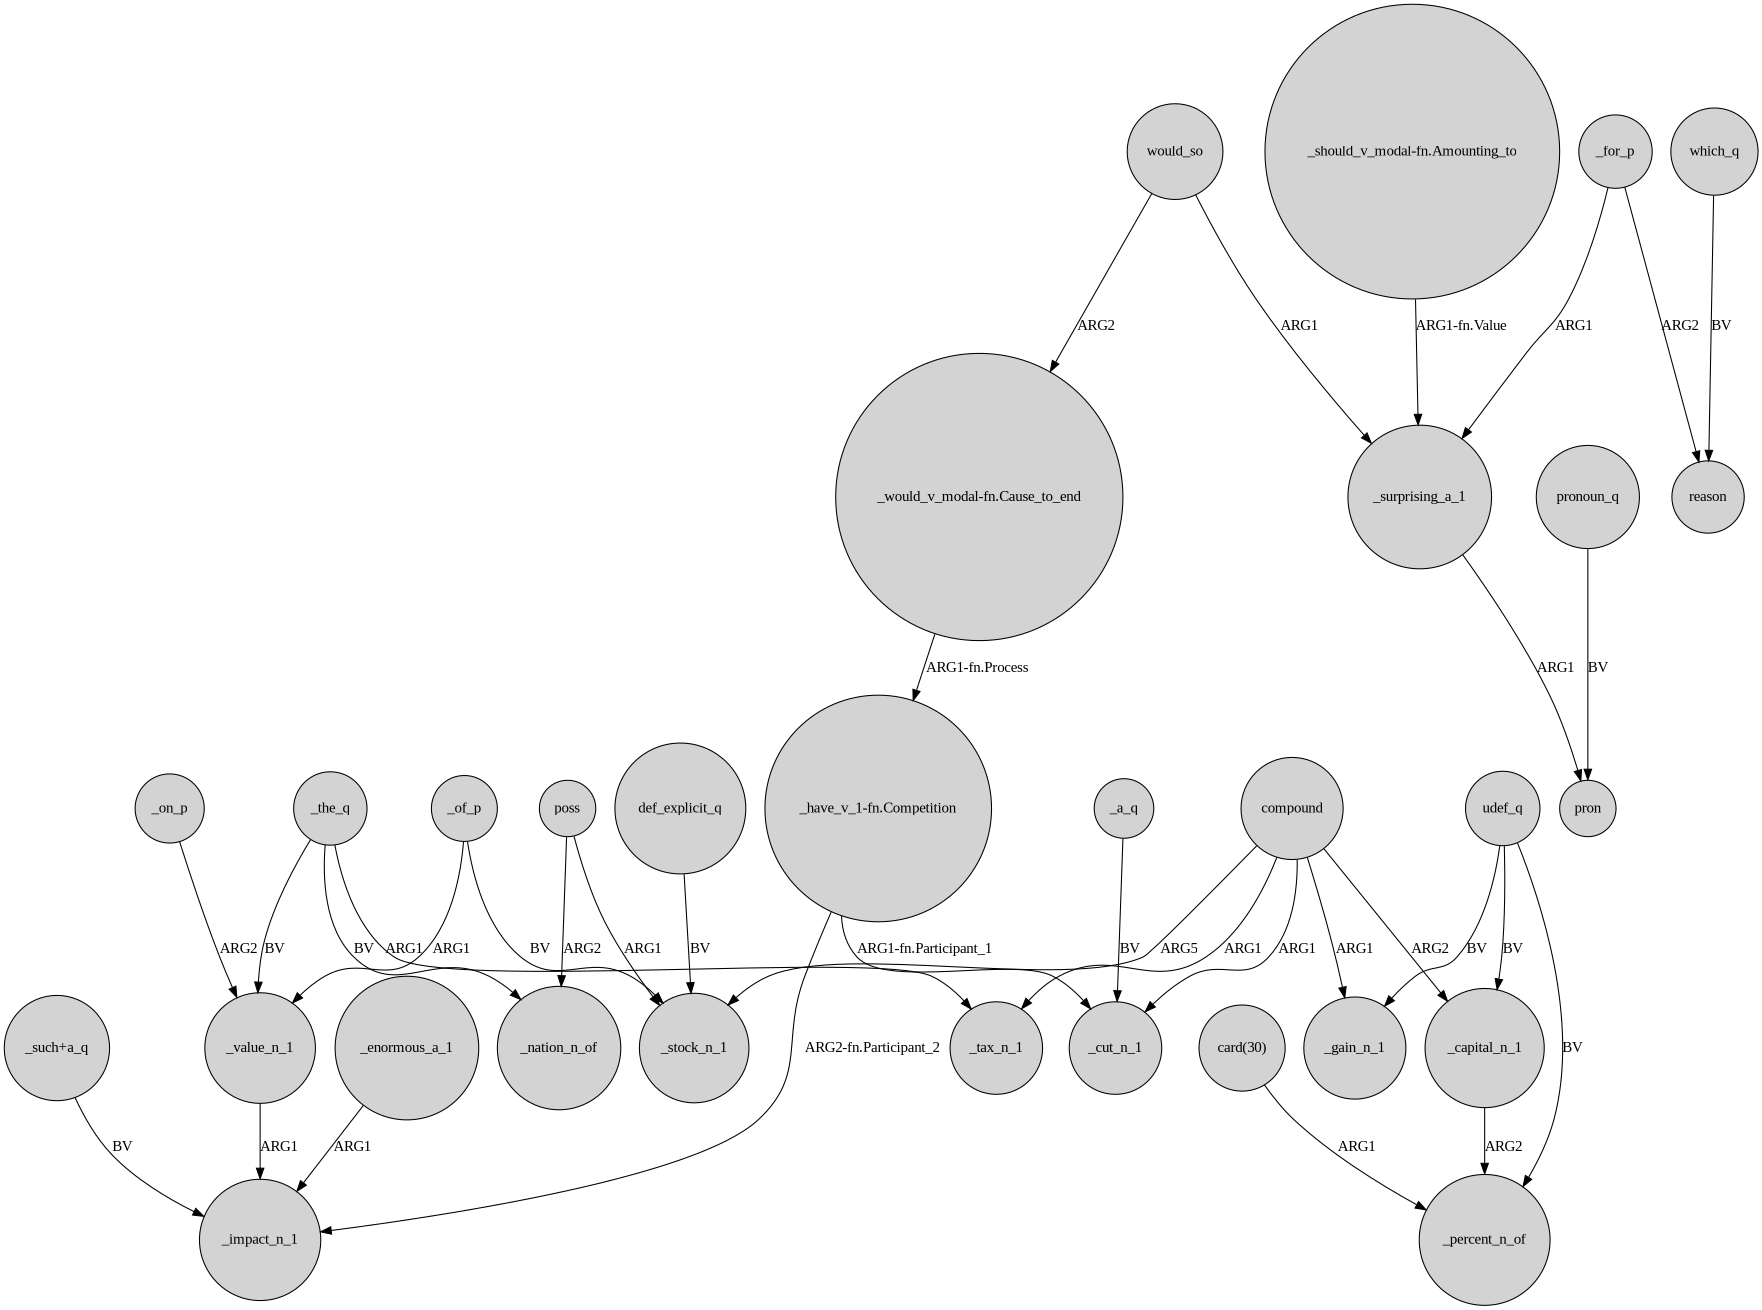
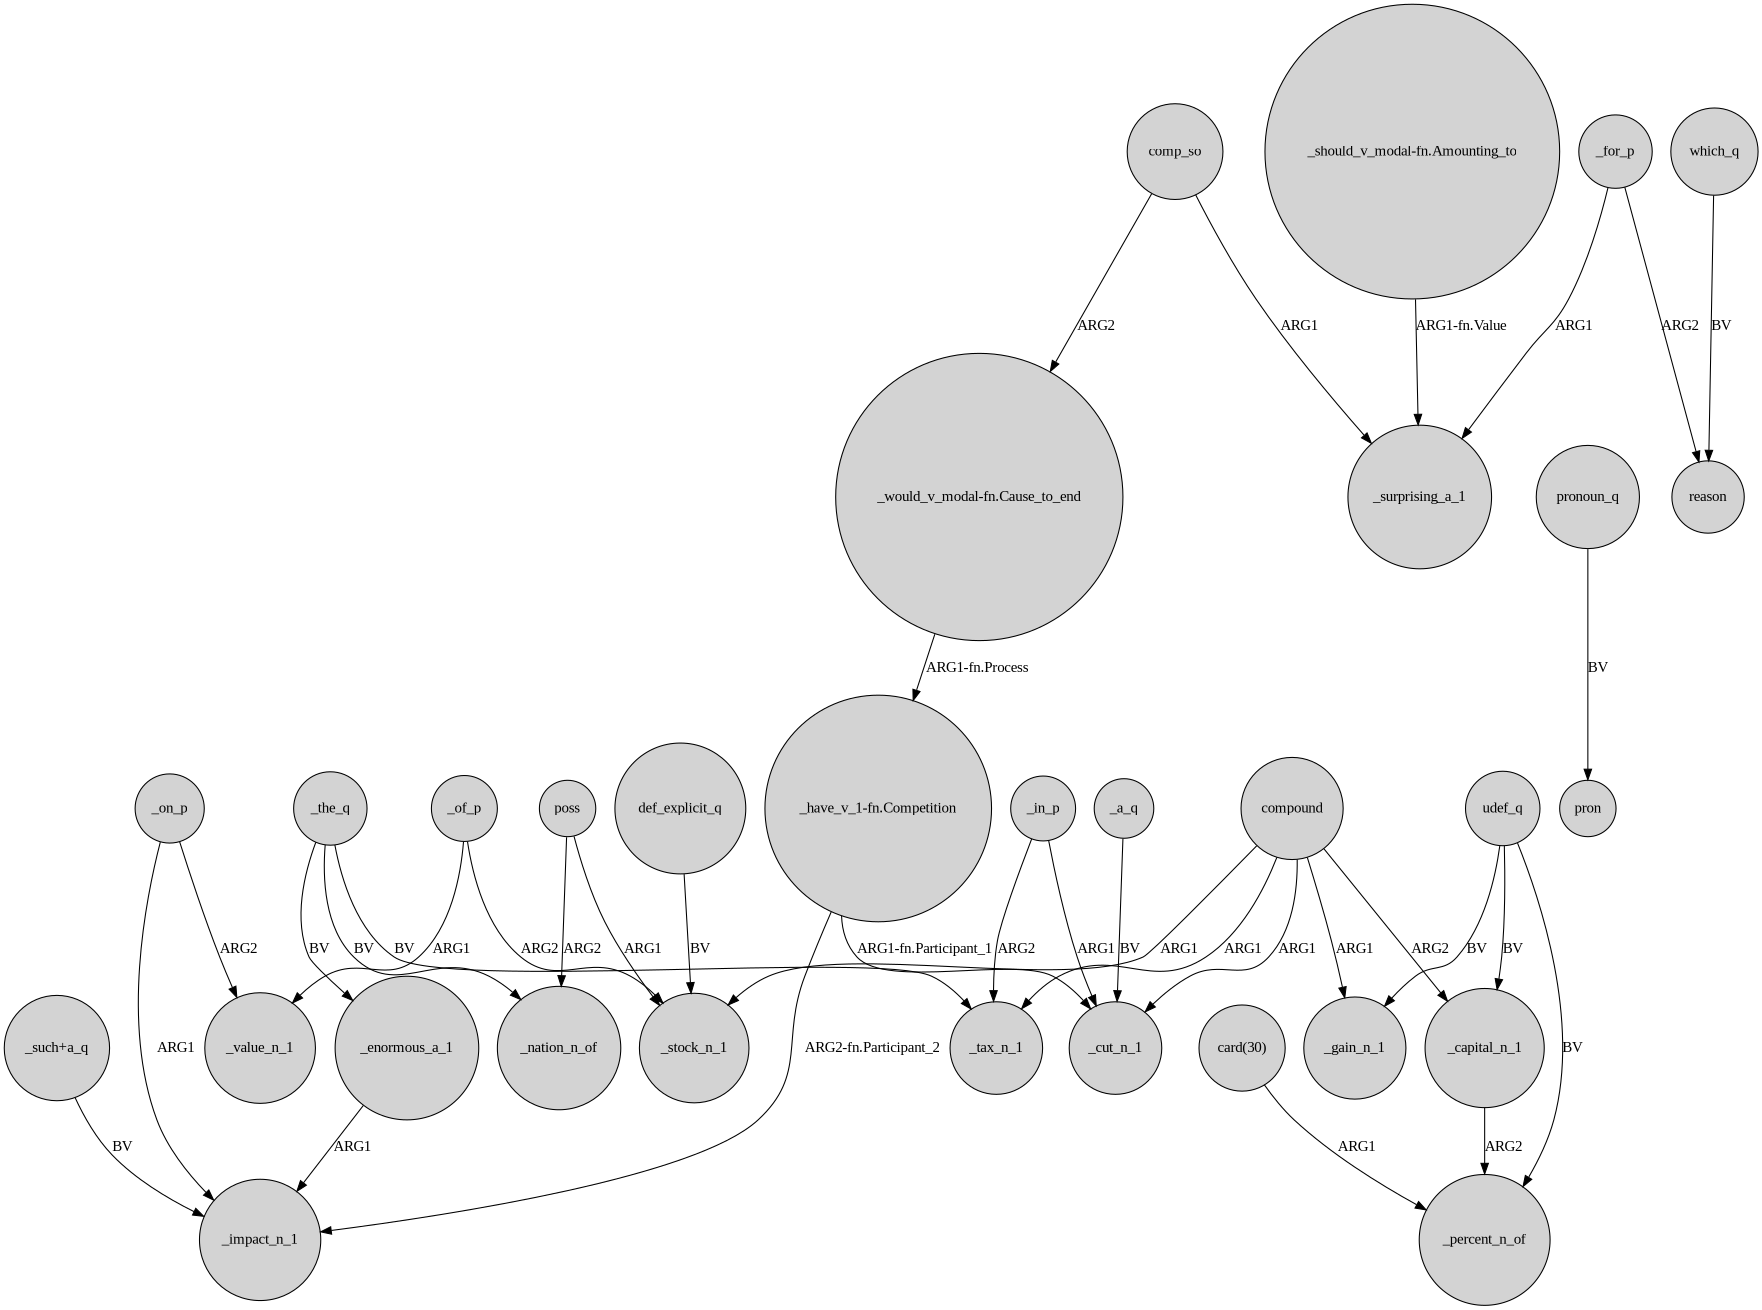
(1175, 152) -> (1175, 152)
(1530, 658) -> none
none -> (1043, 808)
(276, 908) -> (302, 924)
(404, 949) -> (404, 949)
(540, 949) -> (540, 949)
(1179, 949) -> (1179, 949)
(260, 1136) -> (139, 1025)
